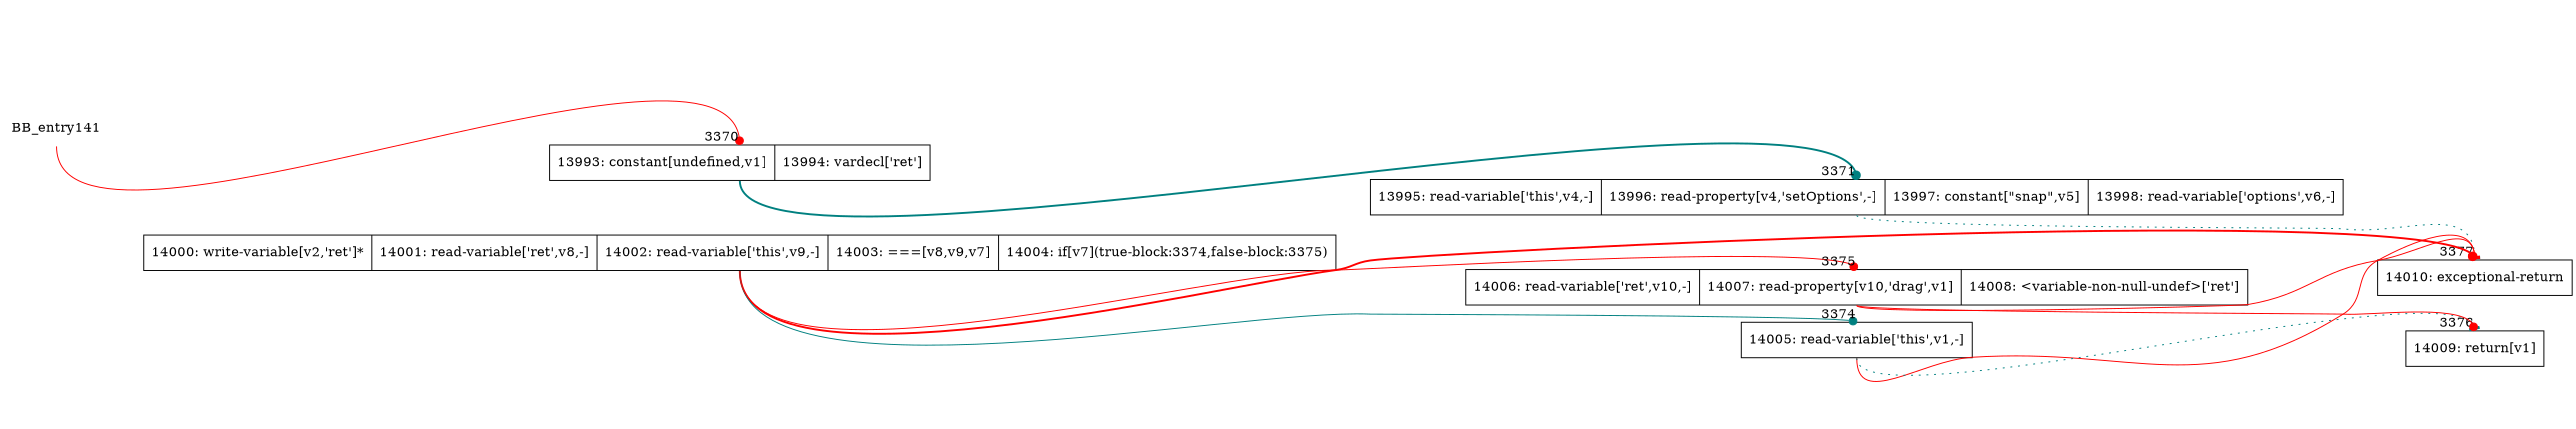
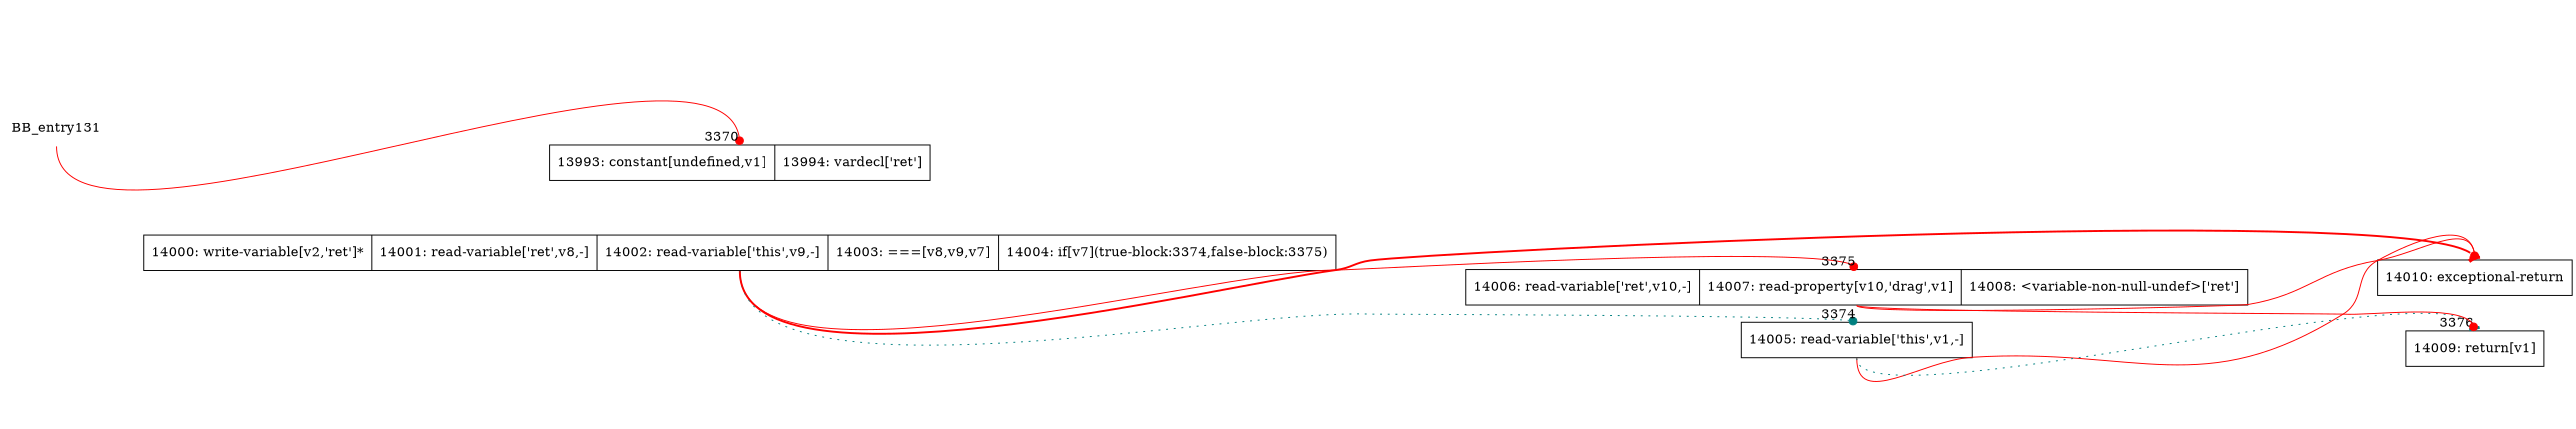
(57, 128) -> (57, 128)
(1857, 197) -> none
(1589, 247) -> (1589, 247)
(1279, 319) -> (1279, 319)
(2183, 364) -> (2183, 364)
